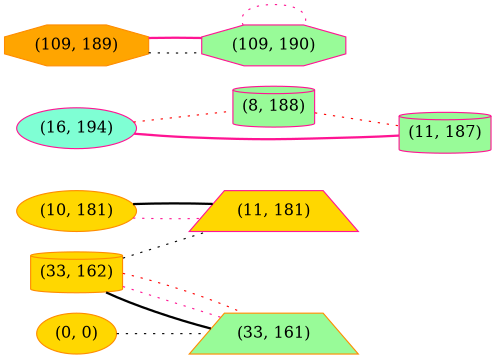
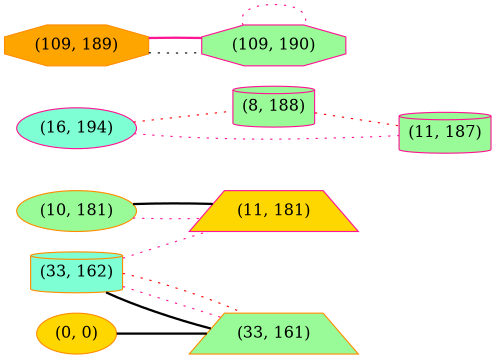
(267, 139) -> (267, 139)
(77, 211) -> (77, 211)
(165, 245) -> (165, 245)
(77, 272) -> (77, 272)
(162, 334) -> (162, 334)
